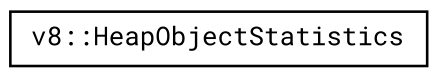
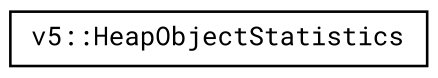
(219, 39) -> (219, 39)
